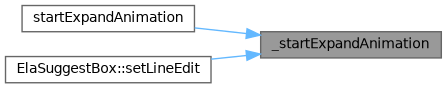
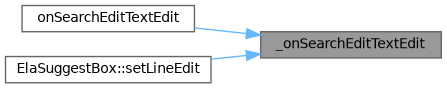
(108, 19) -> (108, 19)
(351, 45) -> (351, 45)
